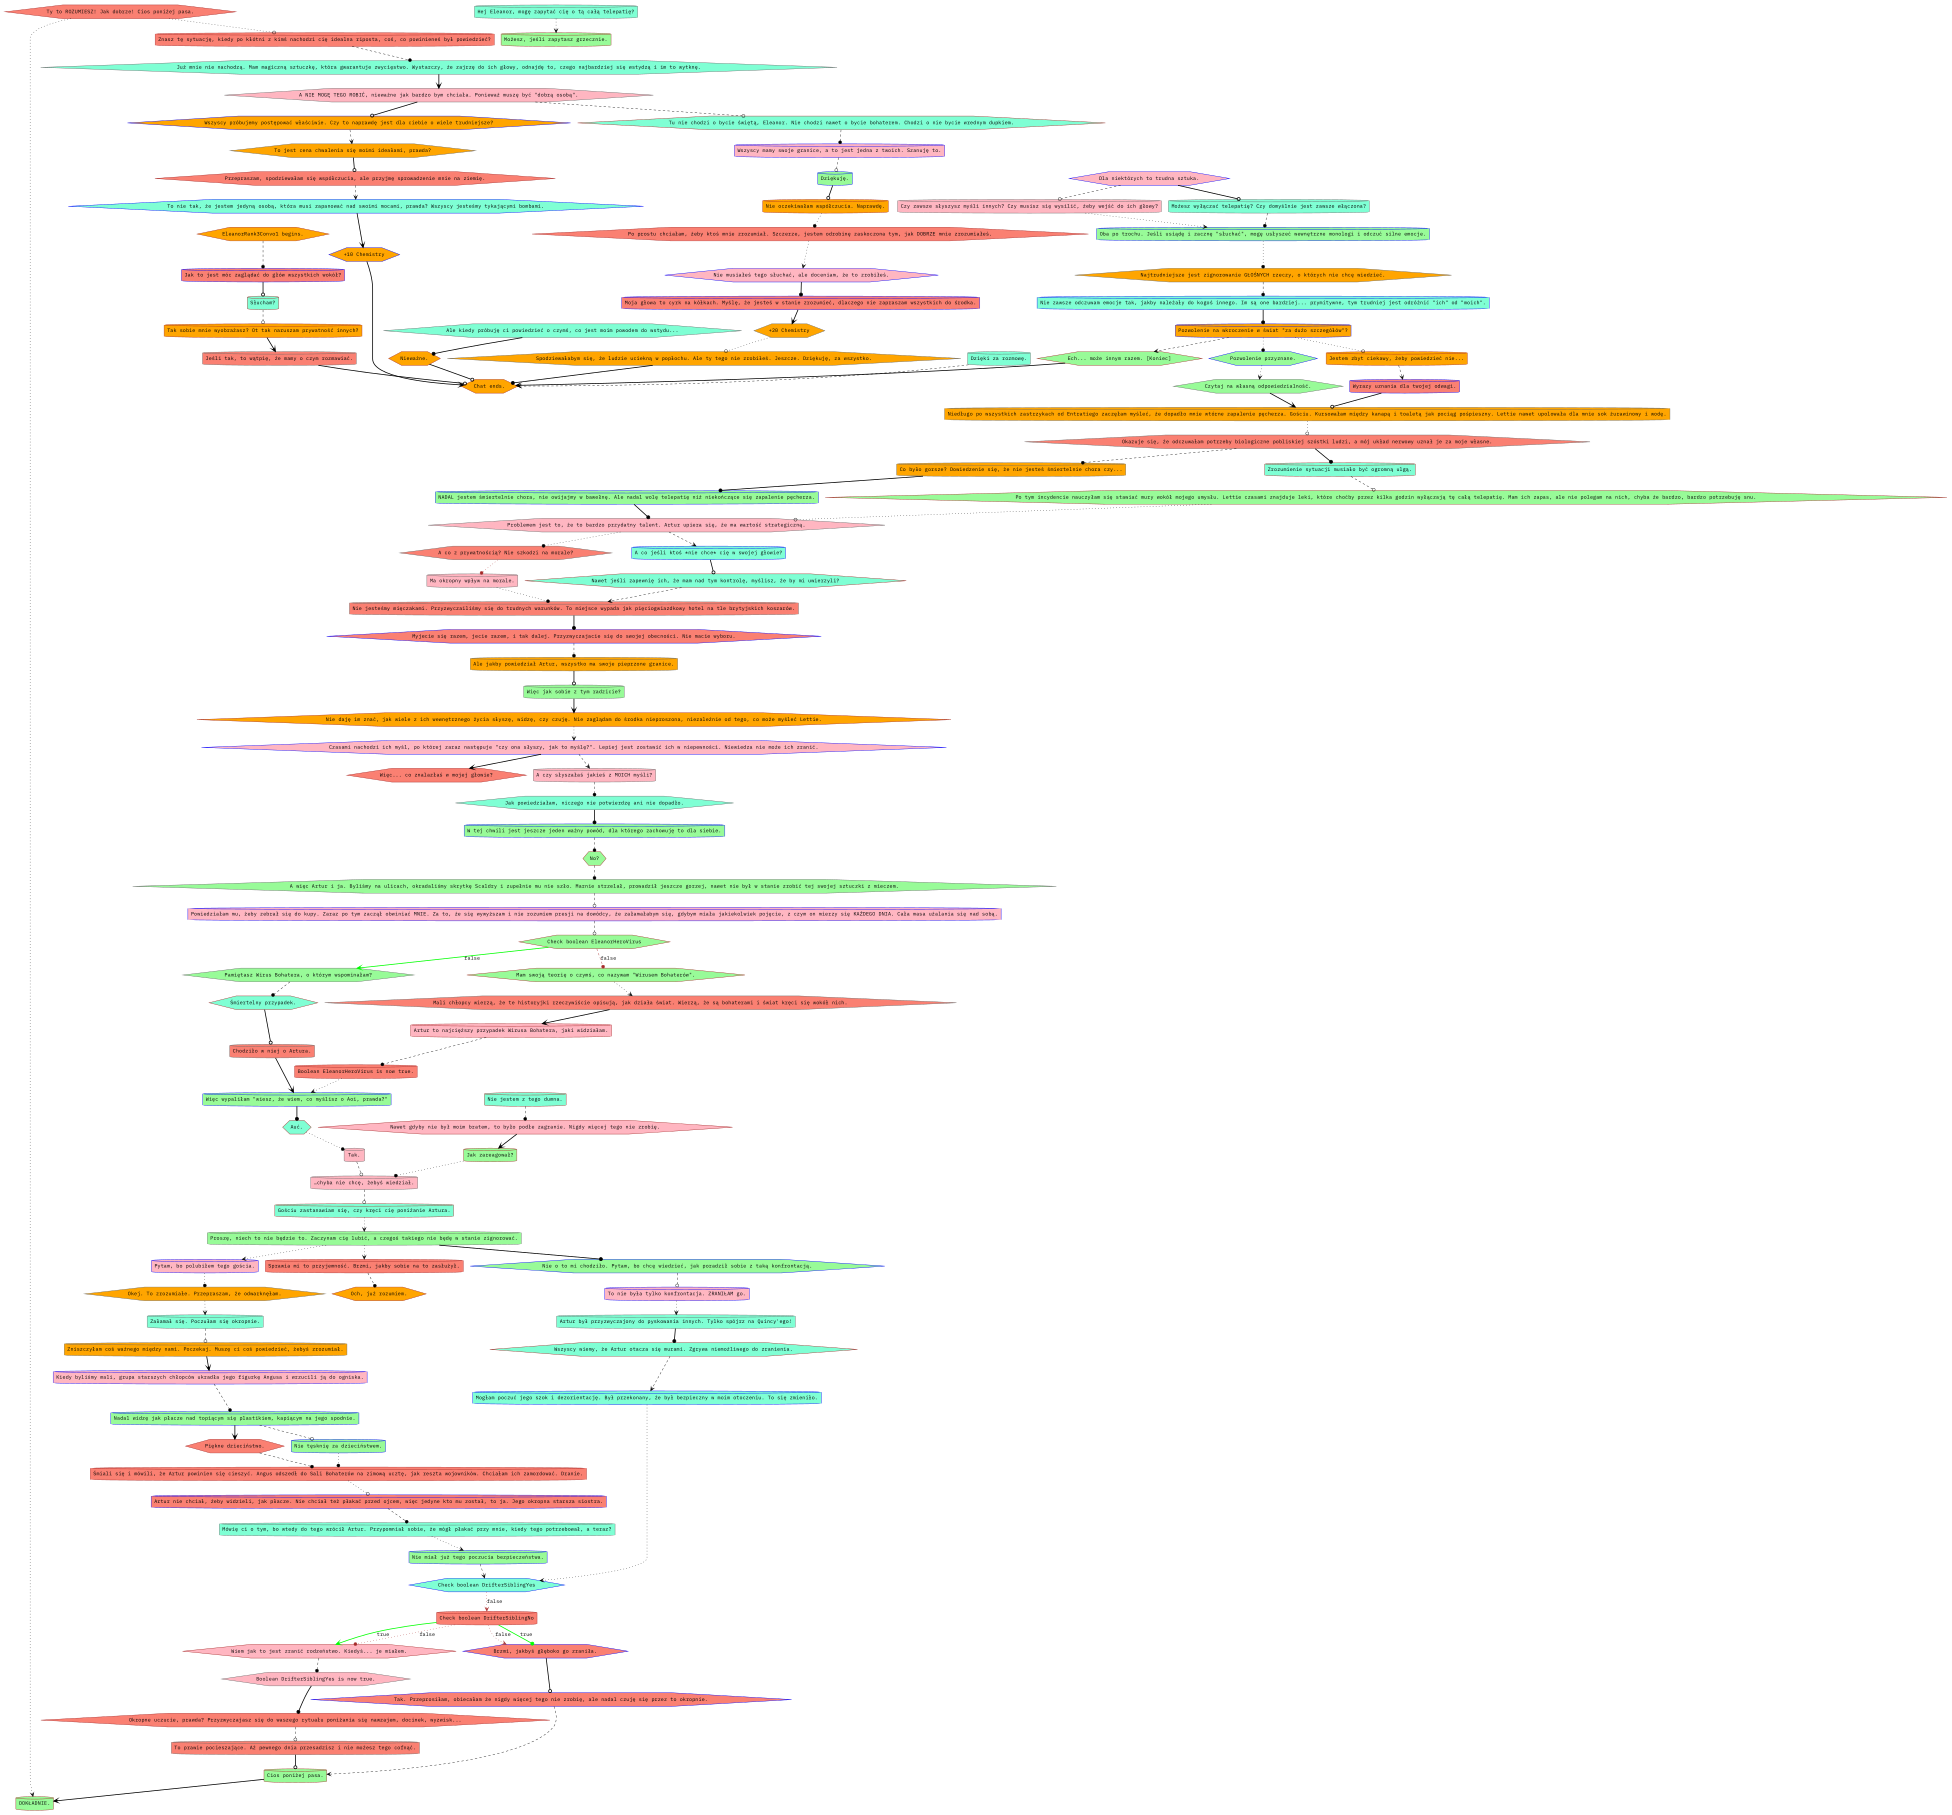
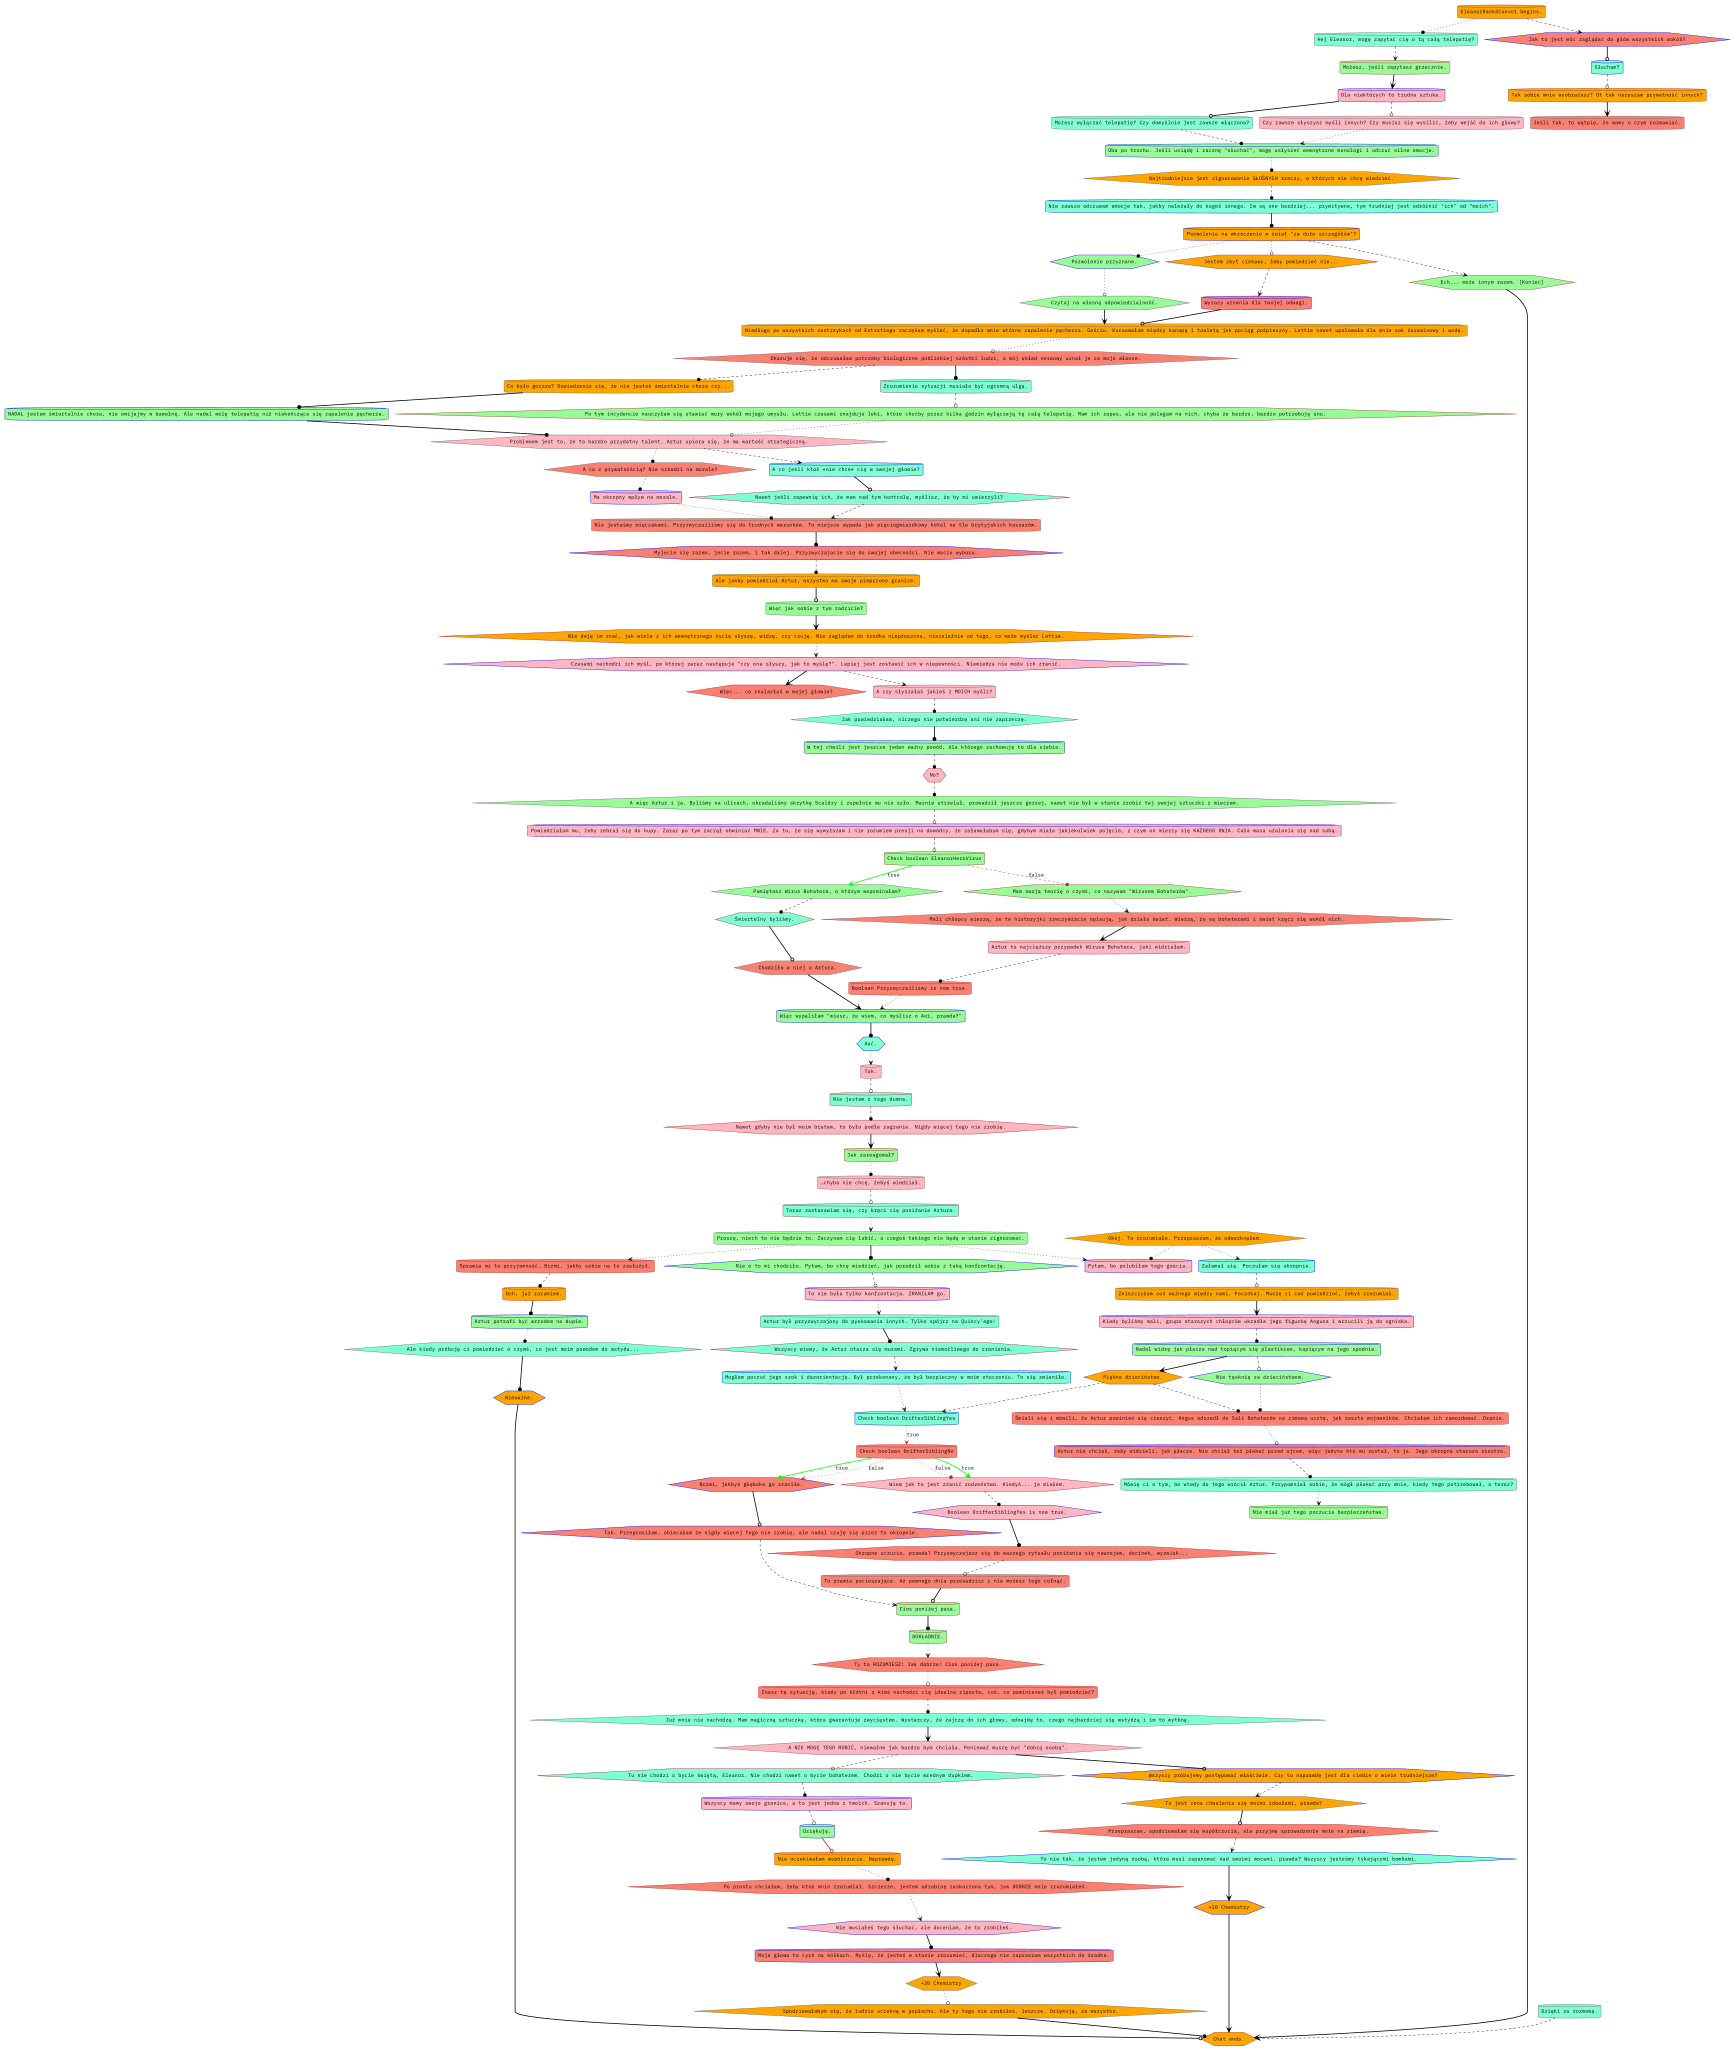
(556, 24) -> (1396, 52)
none -> (1450, 25)
none -> (1393, 79)
(1149, 178) -> (1392, 95)
(831, 191) -> (826, 1844)
(263, 234) -> (1501, 12)
(263, 253) -> (1552, 25)
(263, 275) -> (1607, 40)
(263, 303) -> (1607, 67)
(415, 358) -> (519, 1398)
(1397, 358) -> (1272, 262)
(1261, 370) -> (1105, 281)
(383, 375) -> none
(490, 566) -> (644, 482)
(472, 581) -> (636, 497)
(595, 803) -> (934, 720)
(595, 859) -> (934, 775)
(30, 892) -> (928, 1649)
(595, 942) -> (934, 859)
(472, 958) -> (894, 875)
(263, 1003) -> (765, 919)
(272, 1051) -> (798, 968)
(356, 1072) -> (910, 988)
(297, 1127) -> (871, 1044)
(324, 1140) -> (871, 1056)
(359, 1167) -> (871, 1084)
(364, 1211) -> (871, 1211)
(205, 1279) -> (1163, 1251)
(379, 1294) -> (534, 1294)
(205, 1322) -> (1257, 1266)
none -> (530, 1322)
(235, 1446) -> (1133, 1377)
(338, 1446) -> (1260, 1377)
(478, 1557) -> (1319, 1512)
(482, 1569) -> (1025, 1397)
(487, 1585) -> (907, 1418)
(495, 1602) -> (913, 1435)
(316, 1679) -> (1007, 1512)
(161, 1790) -> (928, 1621)
